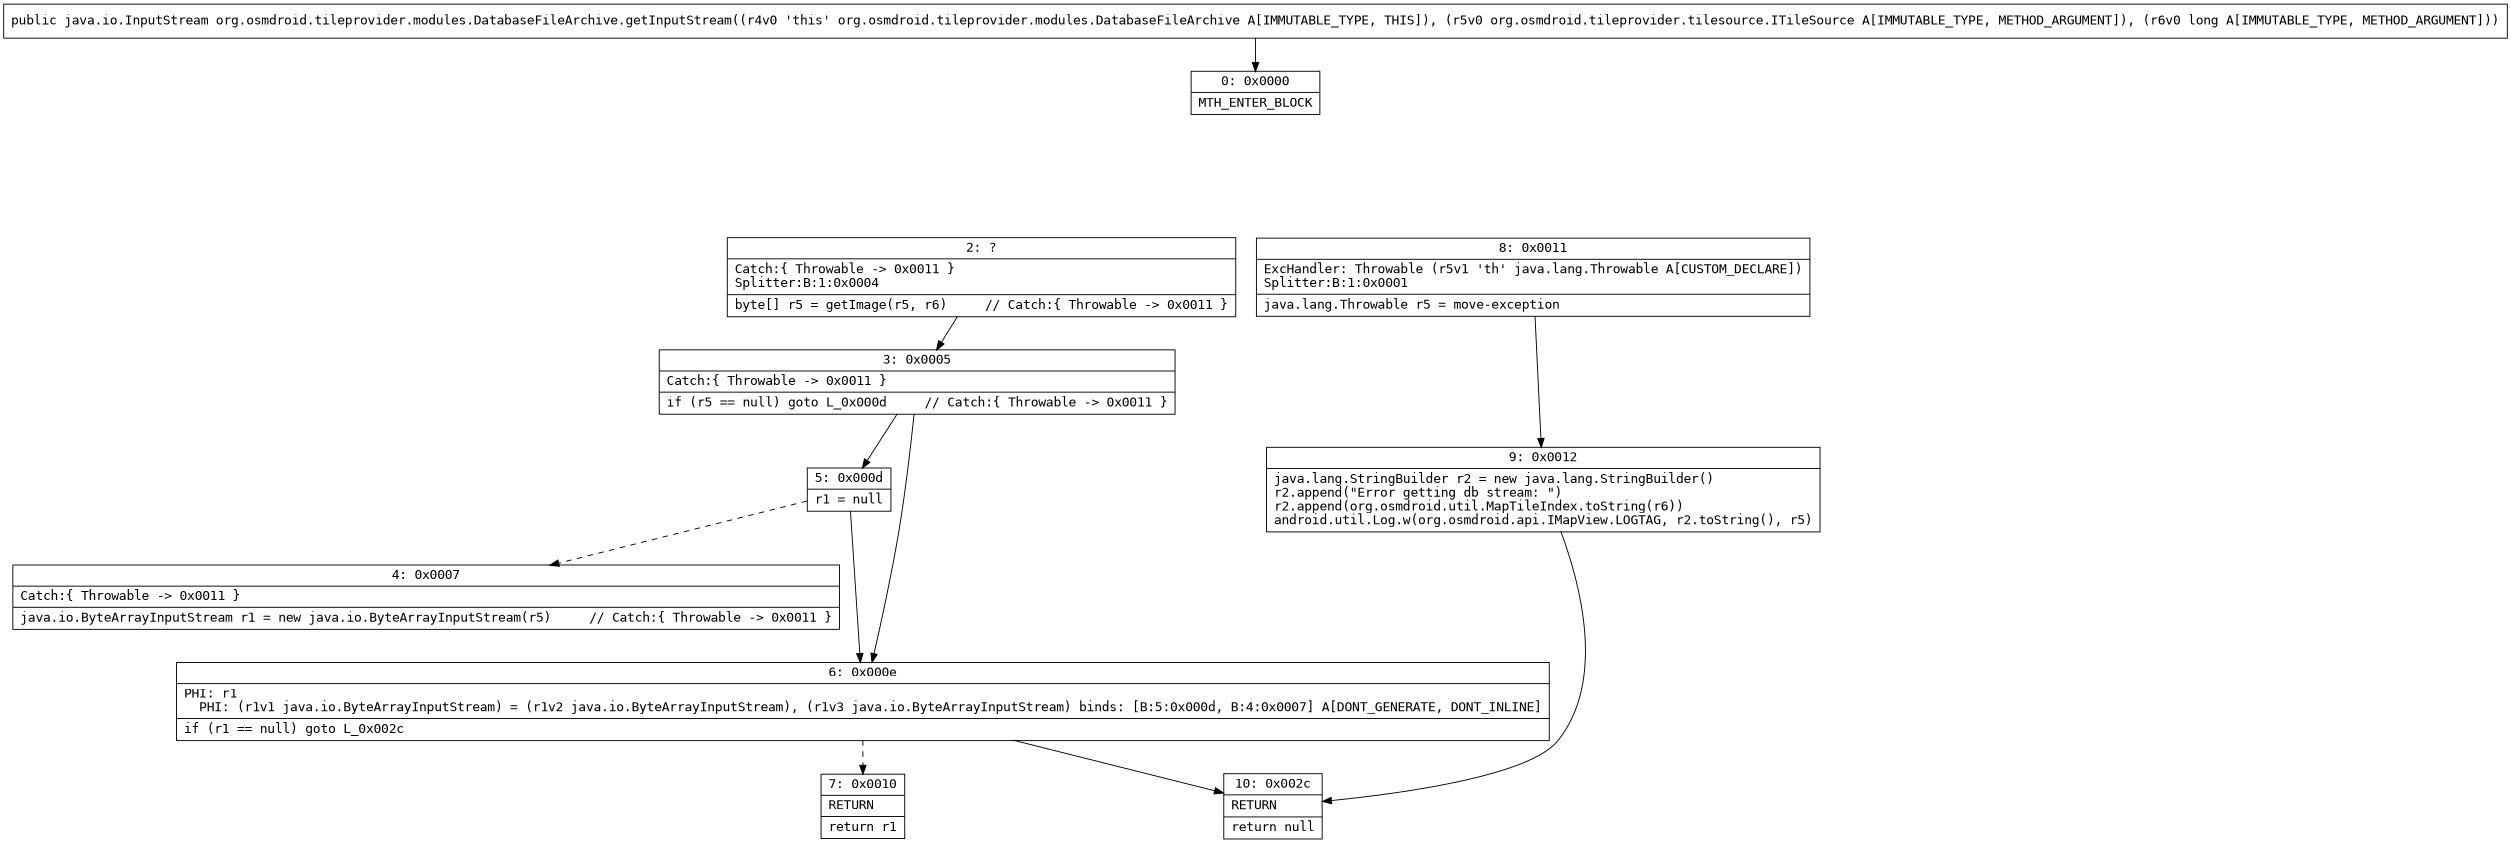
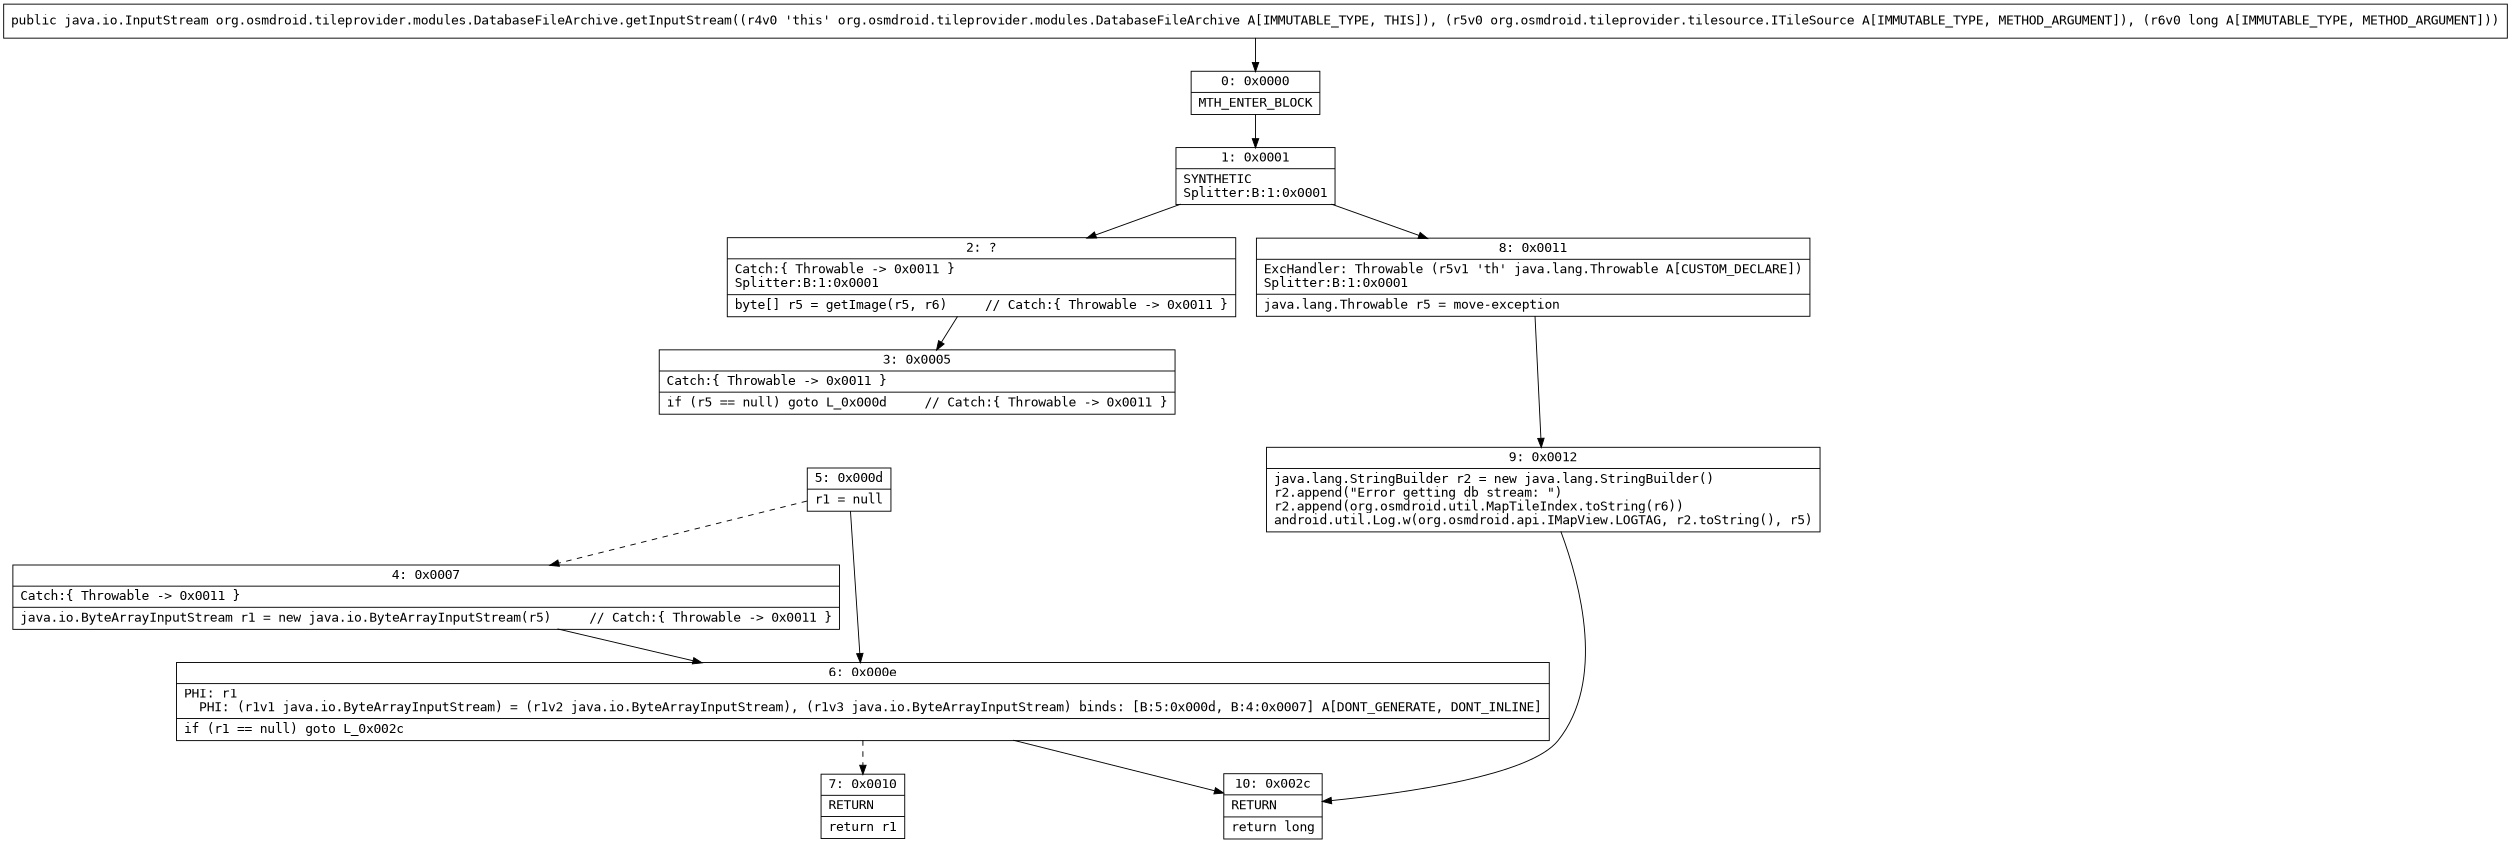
none -> (1256, 176)
(807, 283) -> (807, 283)
(882, 437) -> none
(898, 534) -> (625, 645)
(1273, 828) -> (1273, 828)
